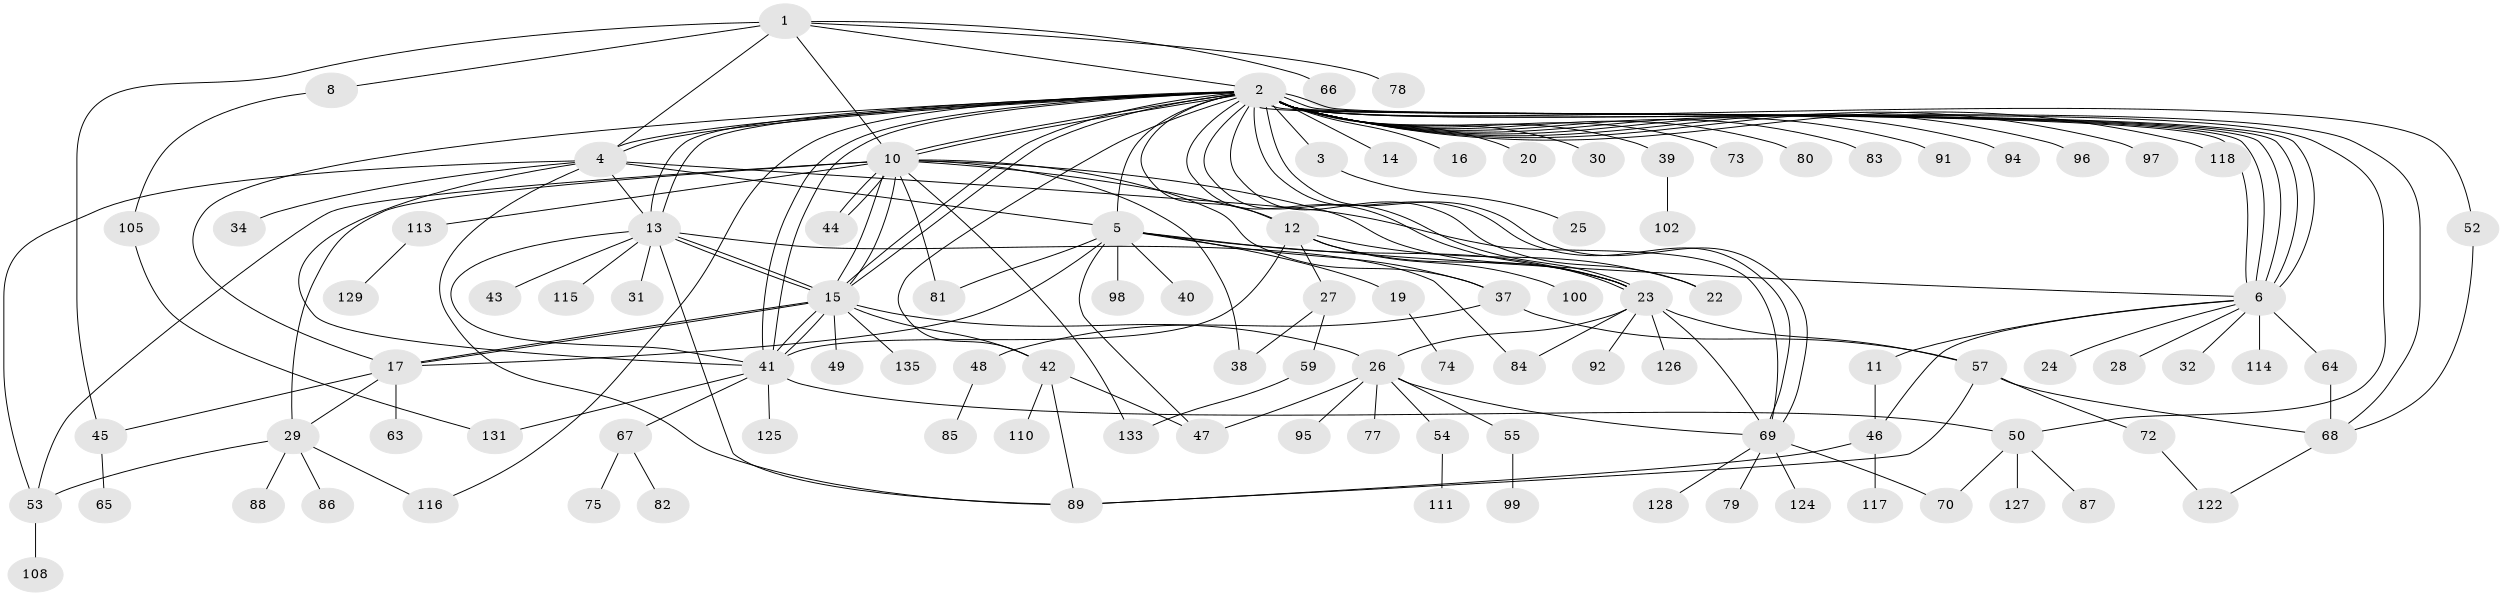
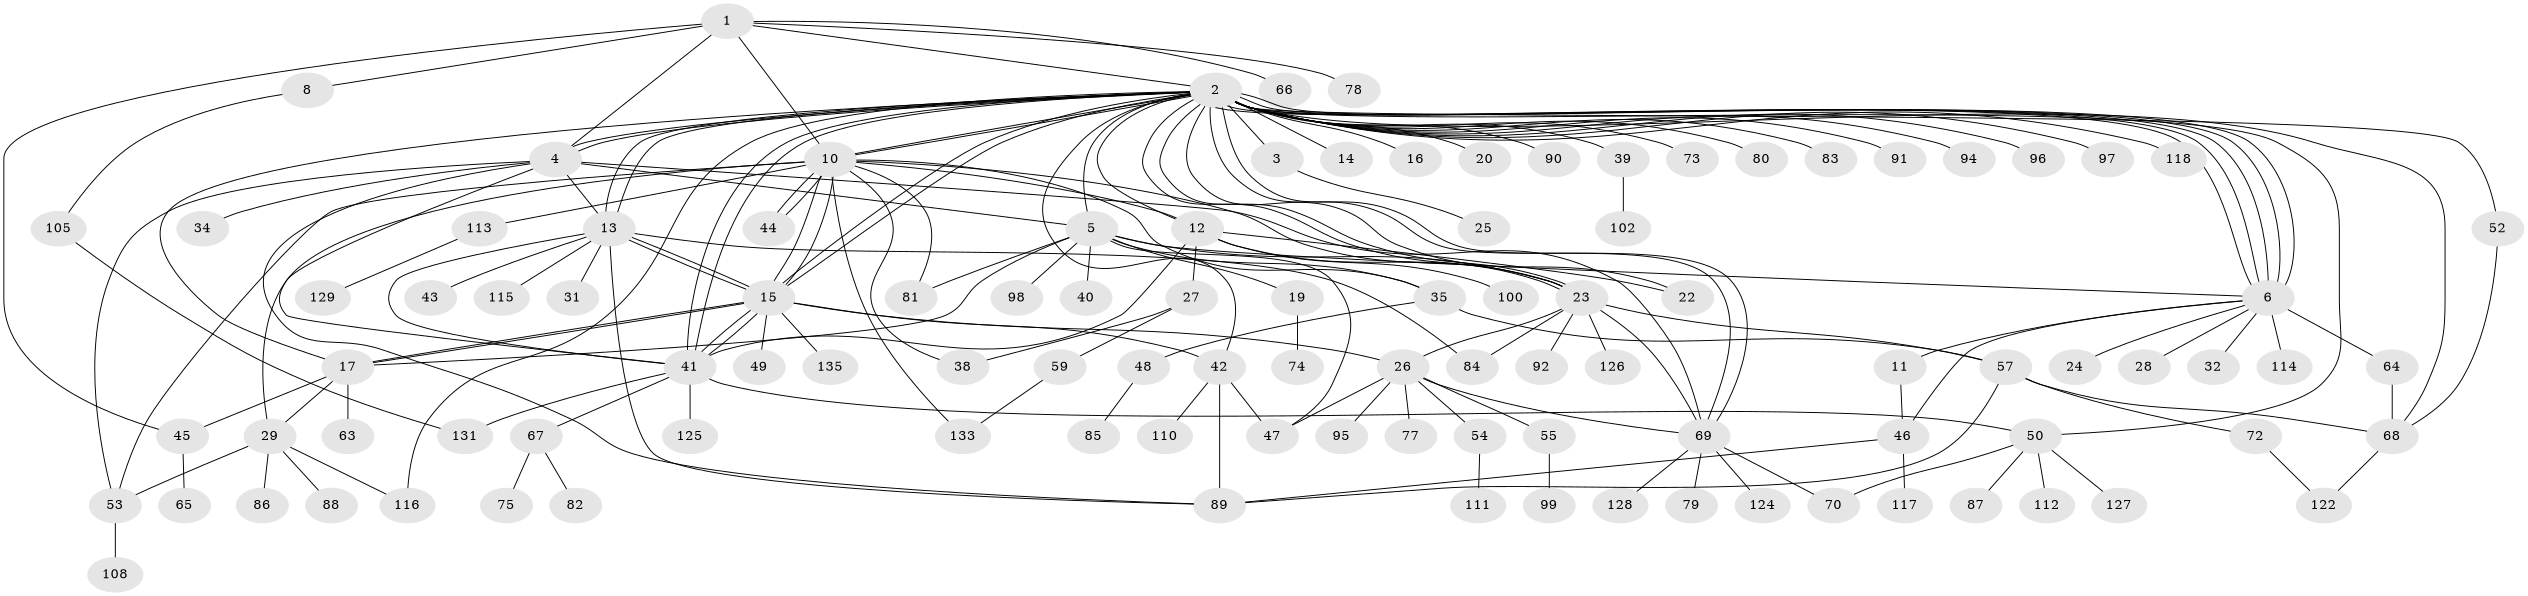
(1598, 160) -> (1554, 160)
(1504, 298) -> (1440, 298)
none -> (2047, 506)
